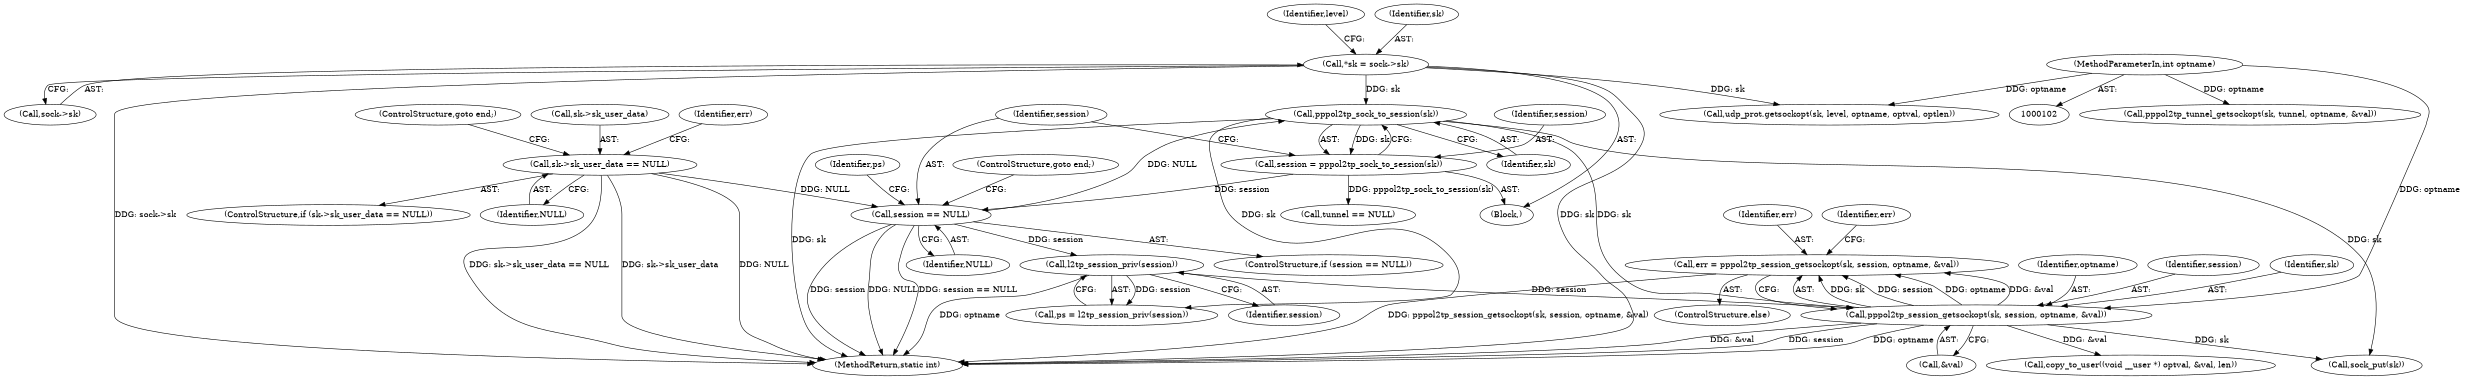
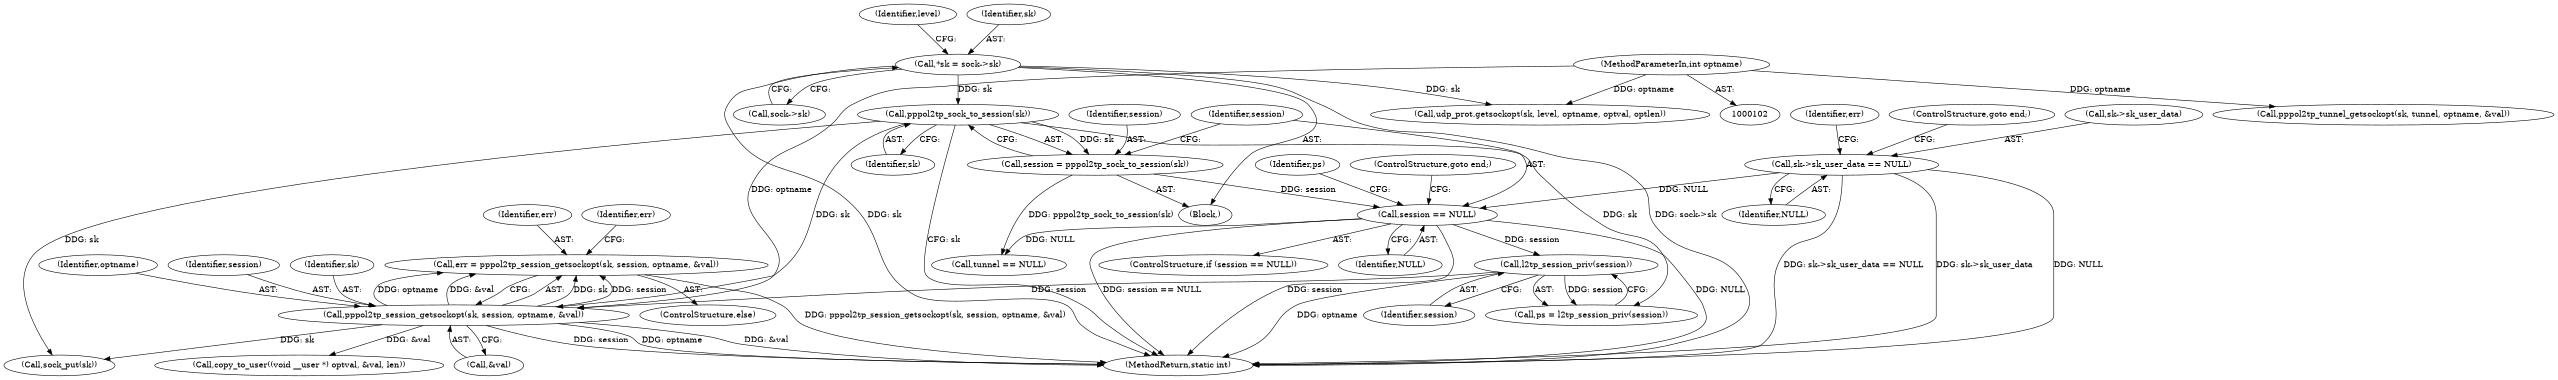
(96, 90) -> (783, 90)
(1133, 168) -> (1183, 226)
(329, 215) -> none
(809, 240) -> (944, 240)
